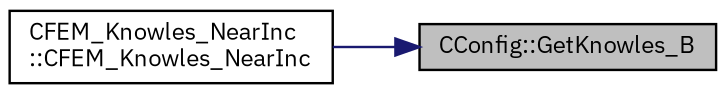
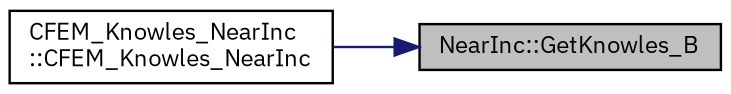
(568, 47) -> (570, 47)
